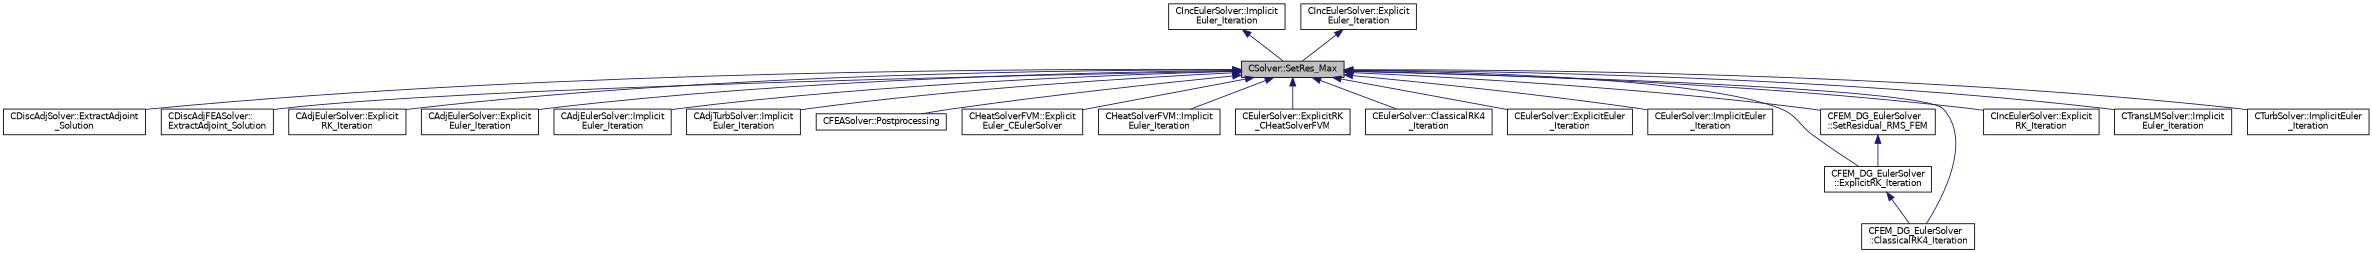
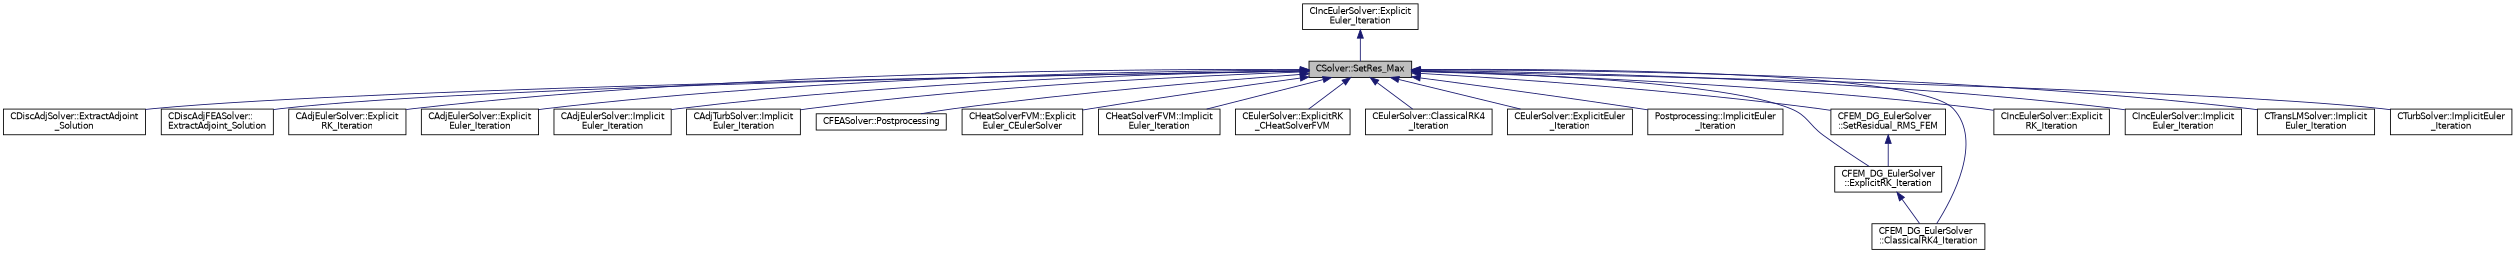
(1266, 48) -> (1932, 91)
(1710, 122) -> (1715, 122)
